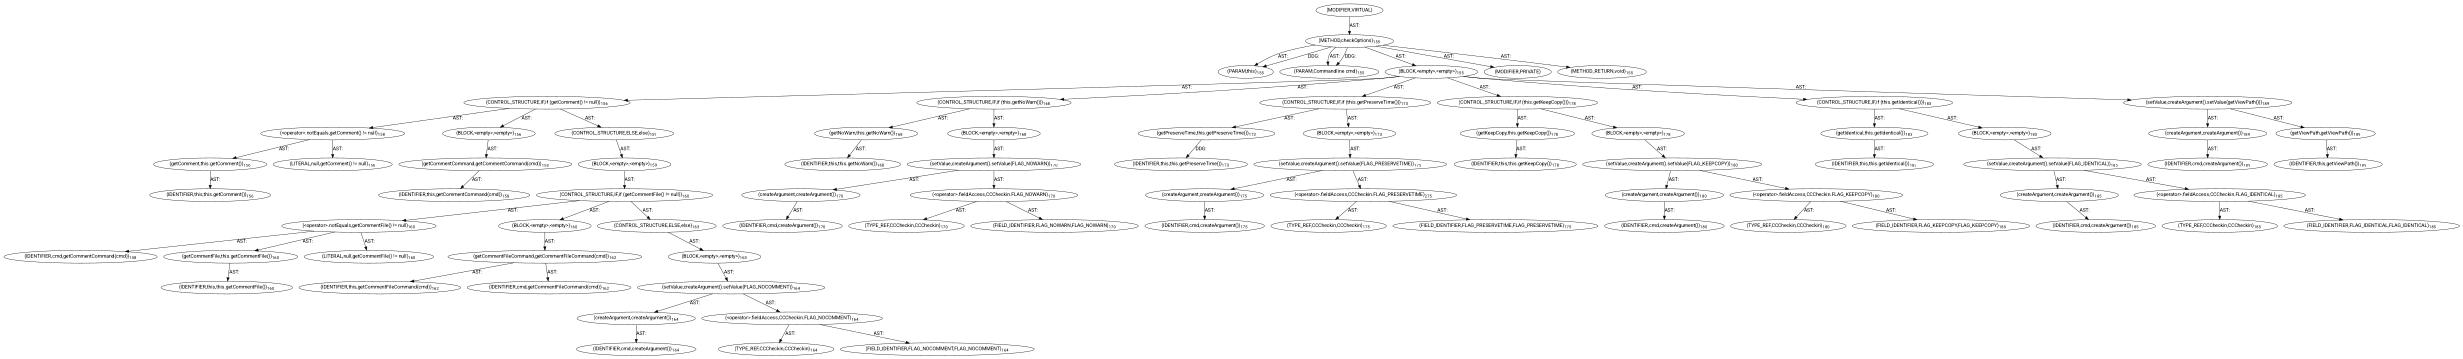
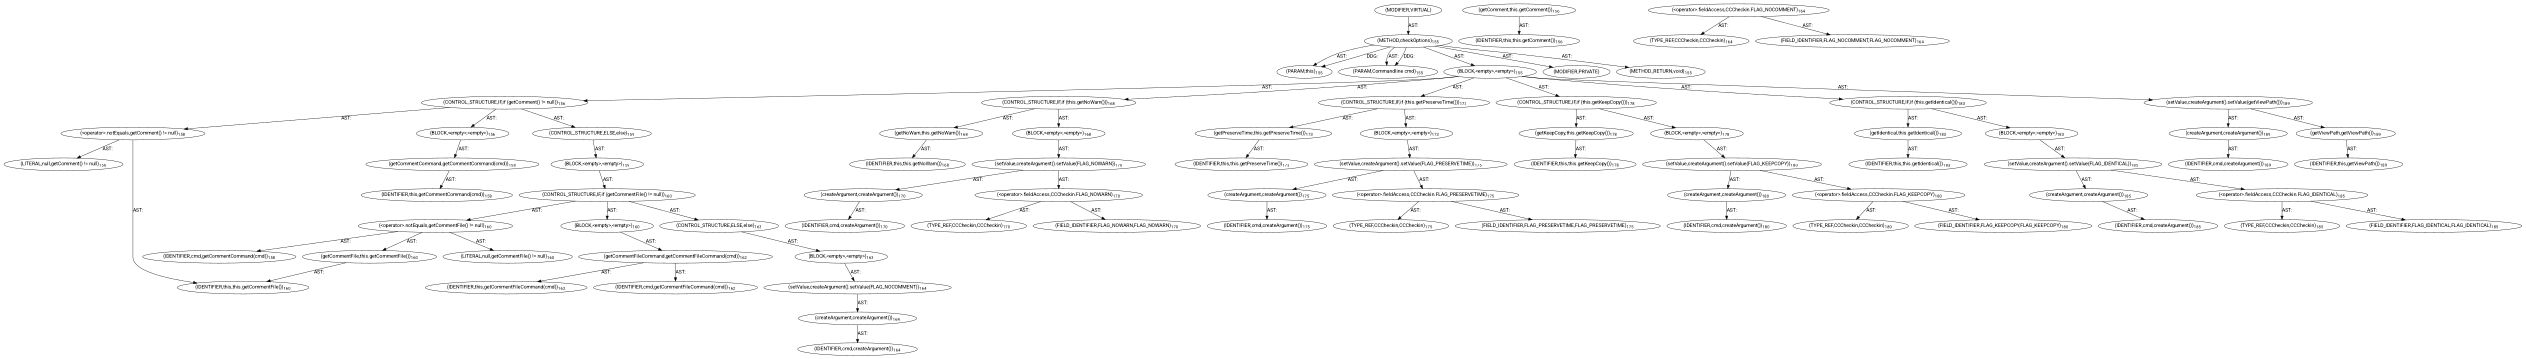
(273, 149) -> (133, 233)
(1202, 149) -> (1260, 149)
(1429, 195) -> (1491, 195)
(760, 302) -> none
